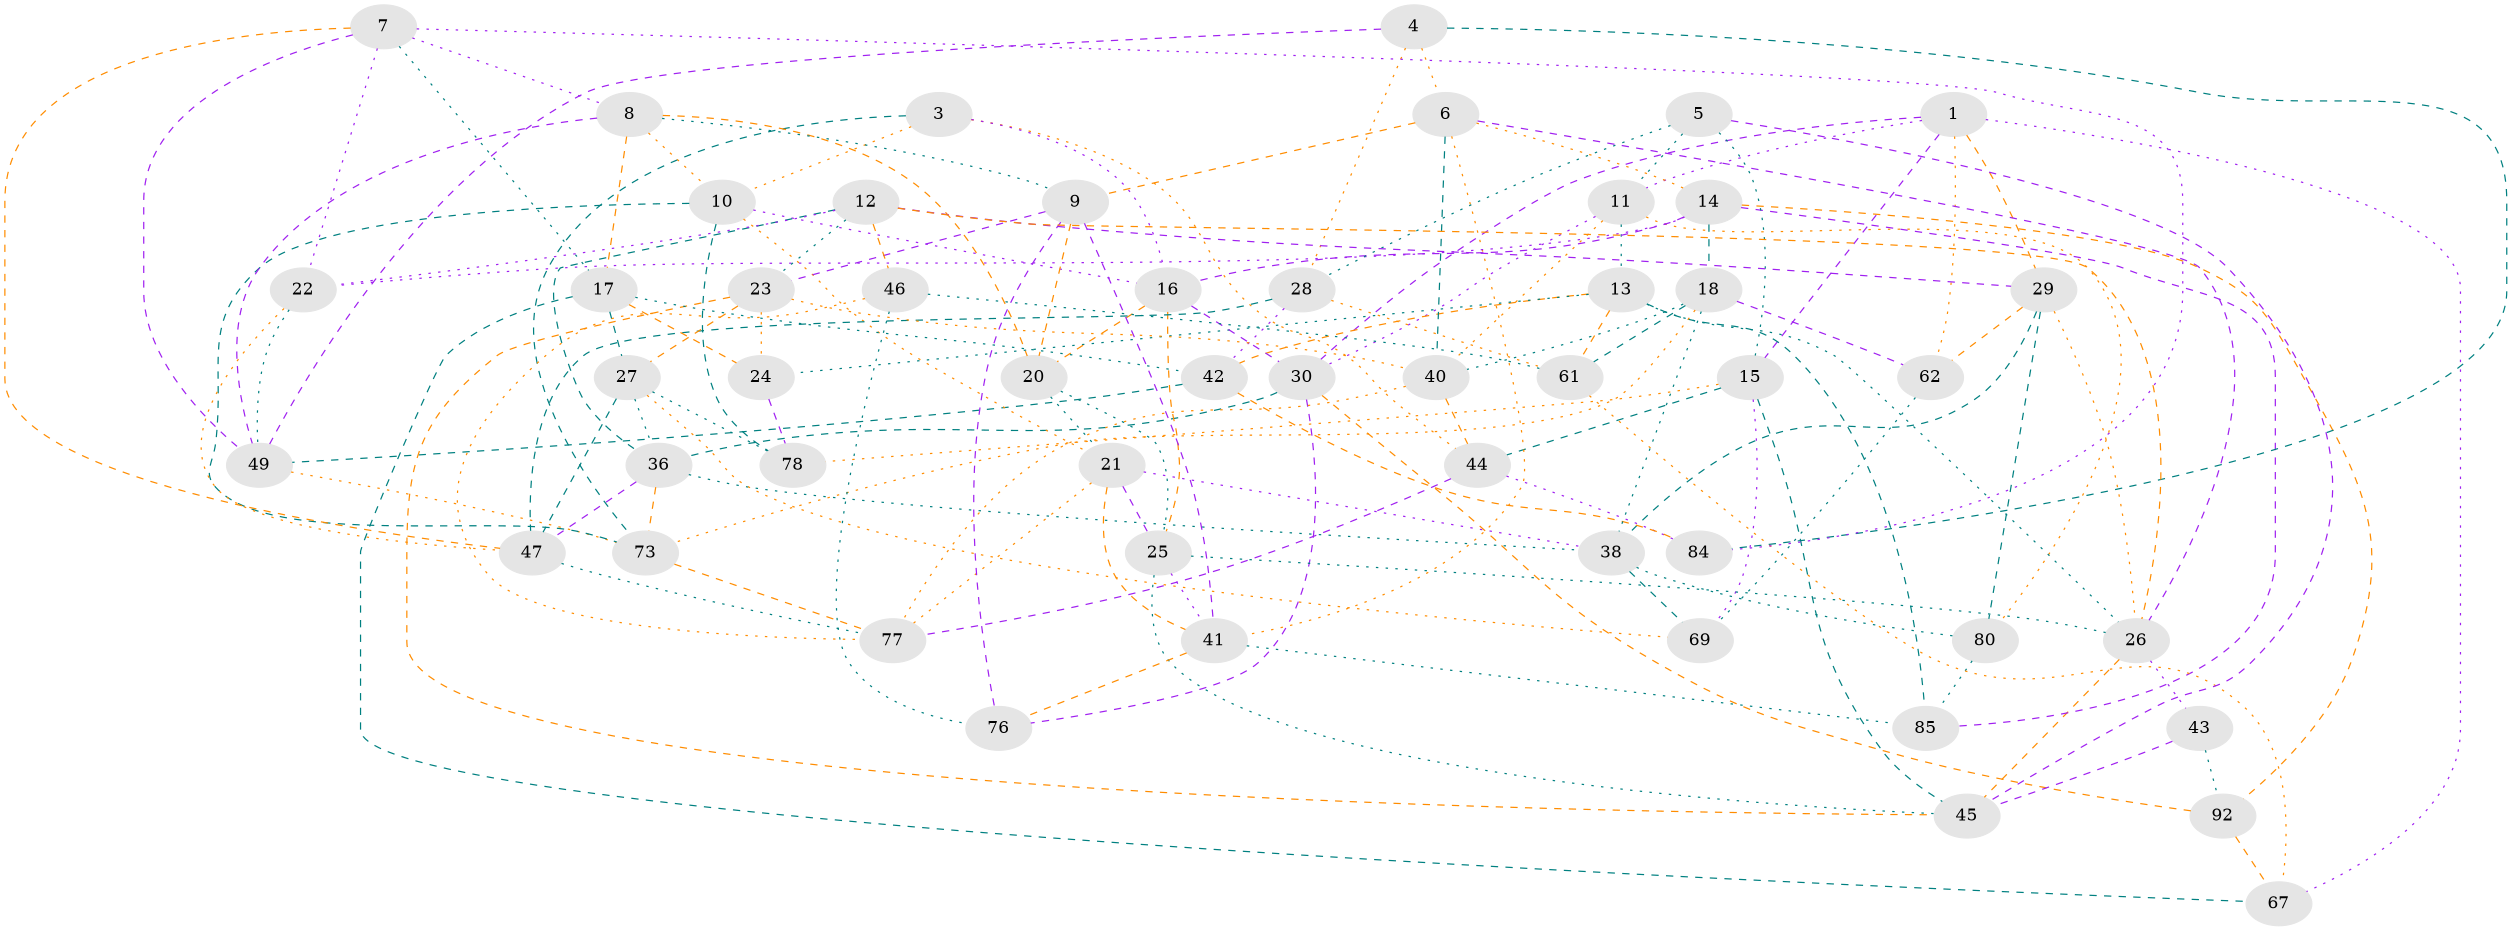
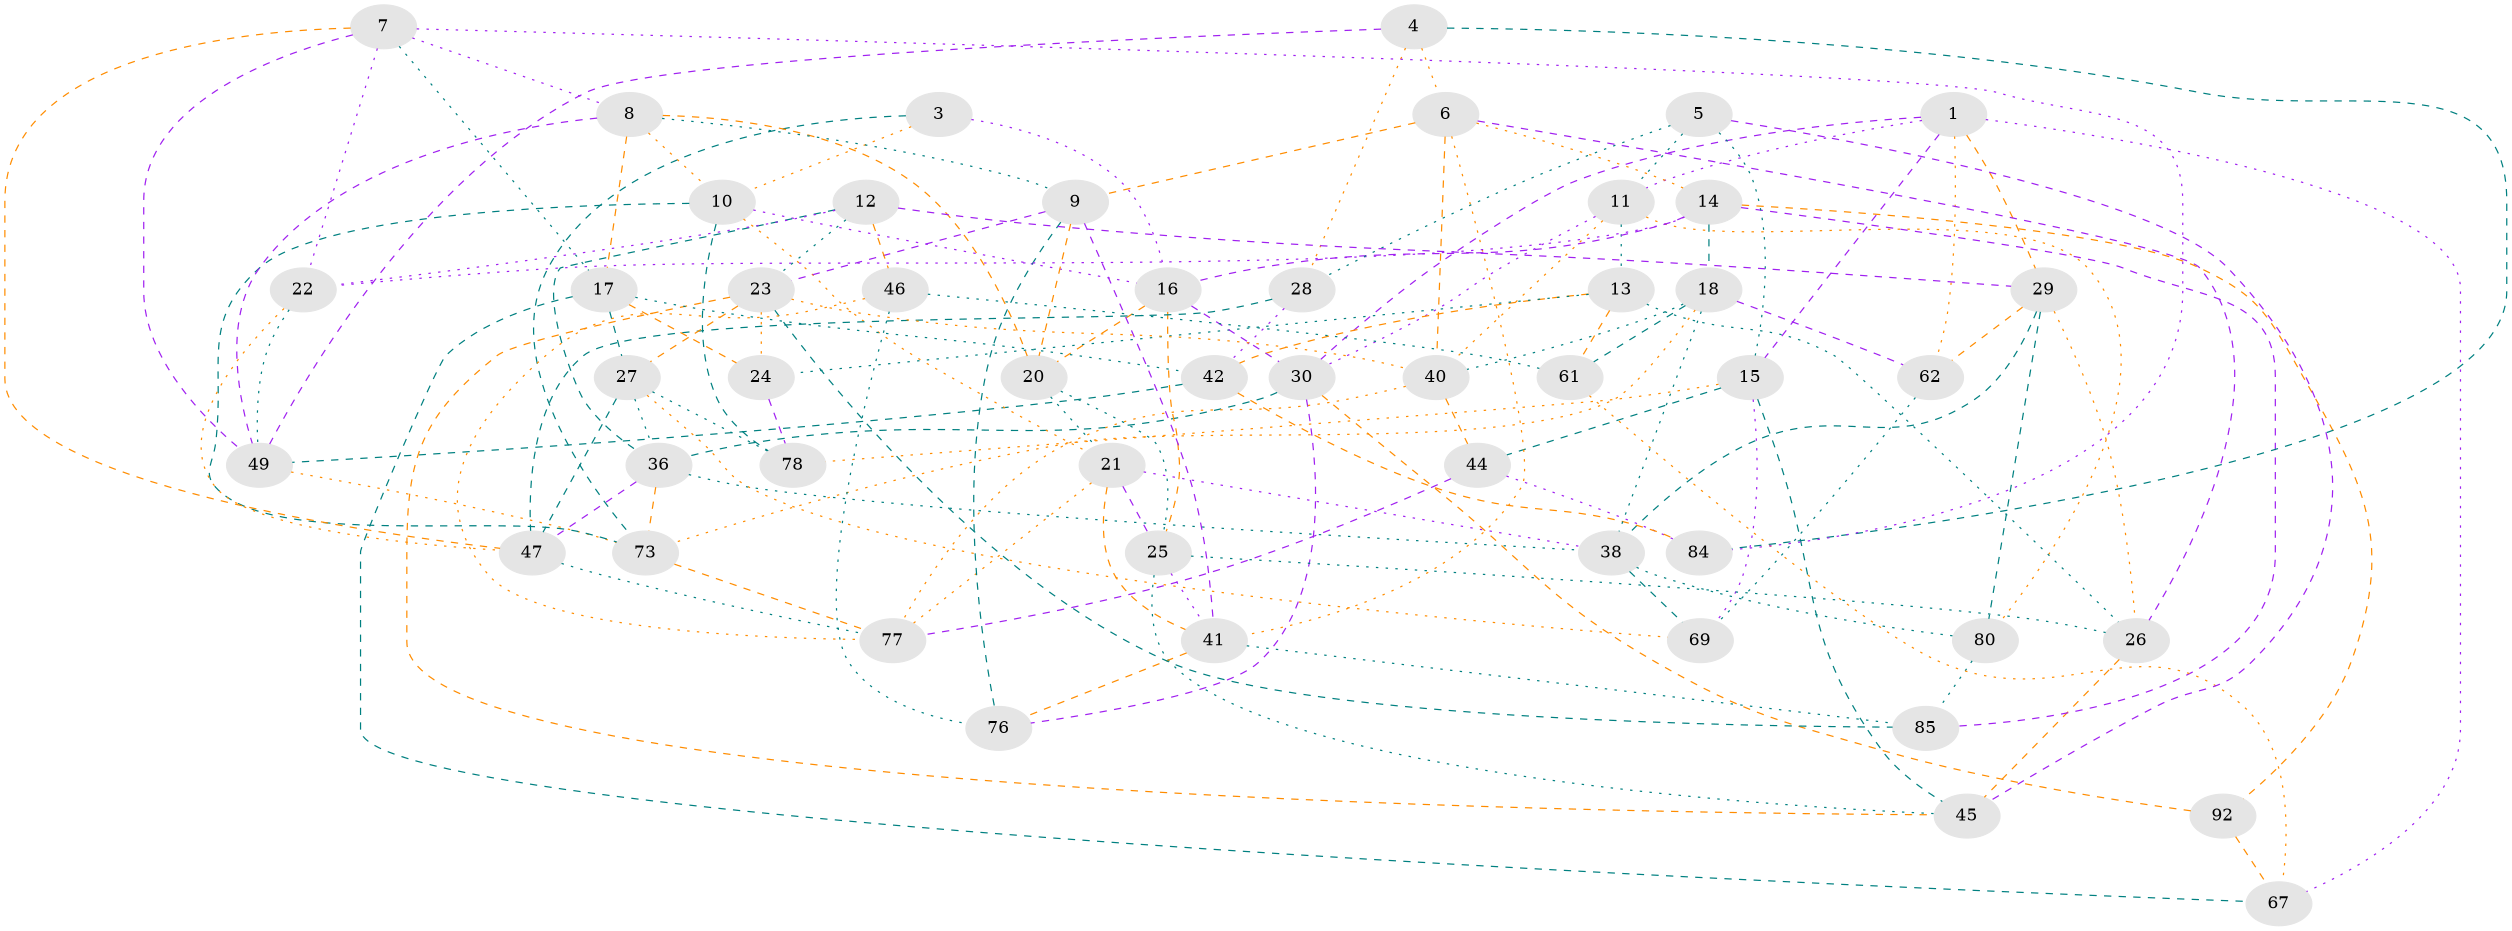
(1679, 237) -> none
(1441, 241) -> (1441, 241)
(1237, 291) -> none
(1426, 330) -> none
(1858, 446) -> (1263, 687)
(974, 481) -> (974, 481)
(2200, 728) -> none
